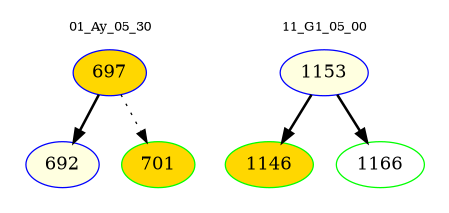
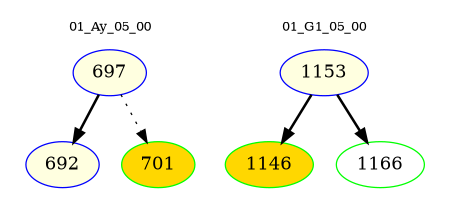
(110, 27) -> (110, 27)
(325, 27) -> (325, 27)
(110, 73) -> (110, 73)
